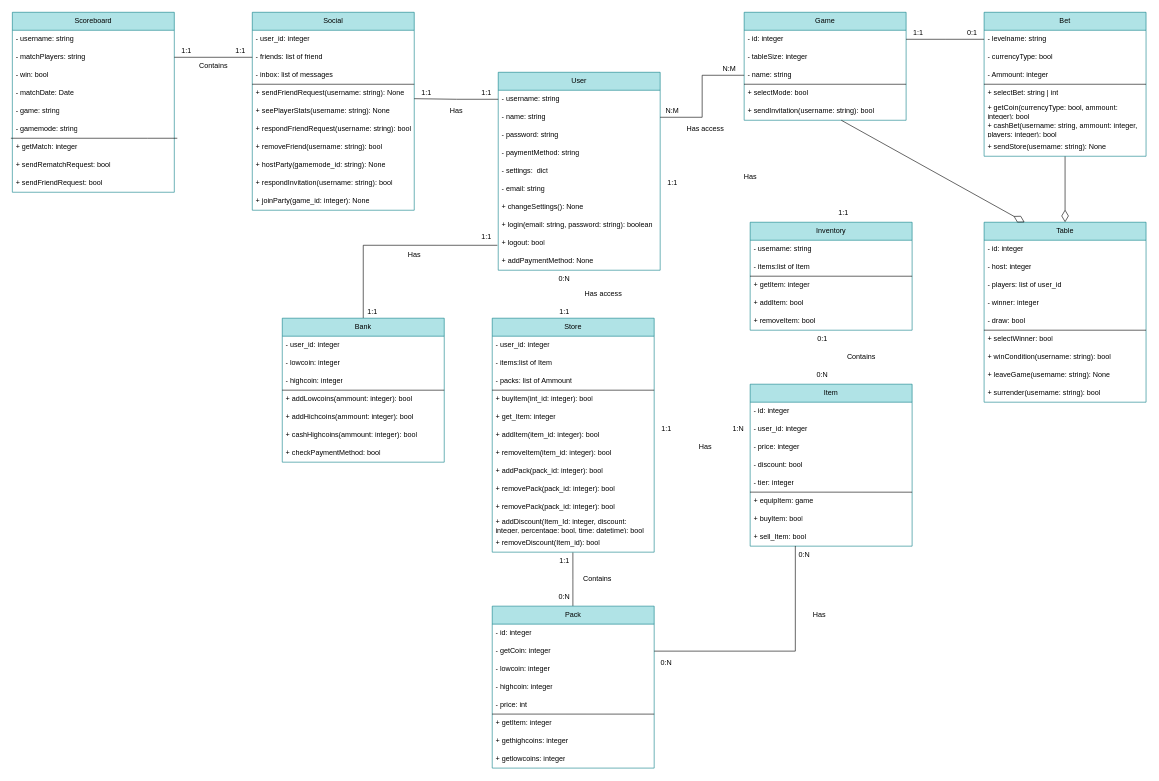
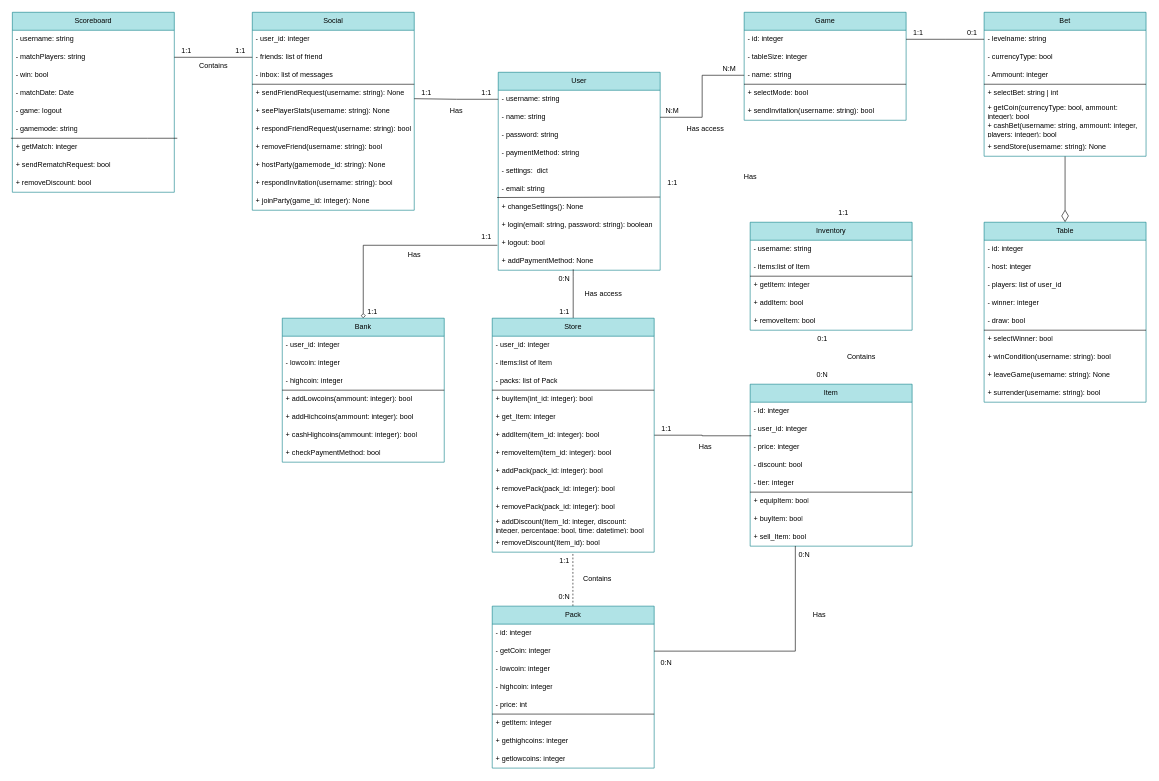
(40, 111) -> (40, 111)
(929, 169) -> none
(62, 183) -> (56, 183)
none -> (579, 197)
none -> (573, 295)
(363, 315) -> (363, 313)
(538, 381) -> (532, 381)
(738, 429) -> none
none -> (702, 435)
(784, 501) -> (783, 501)
(573, 580) -> (573, 580)
